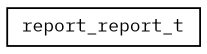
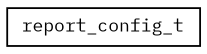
(104, 27) -> (104, 27)
